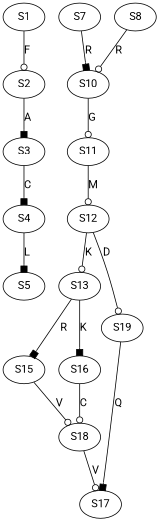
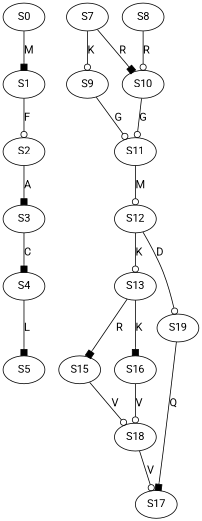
none -> (24, 17)
none -> (87, 84)
(84, 403) -> (139, 403)
